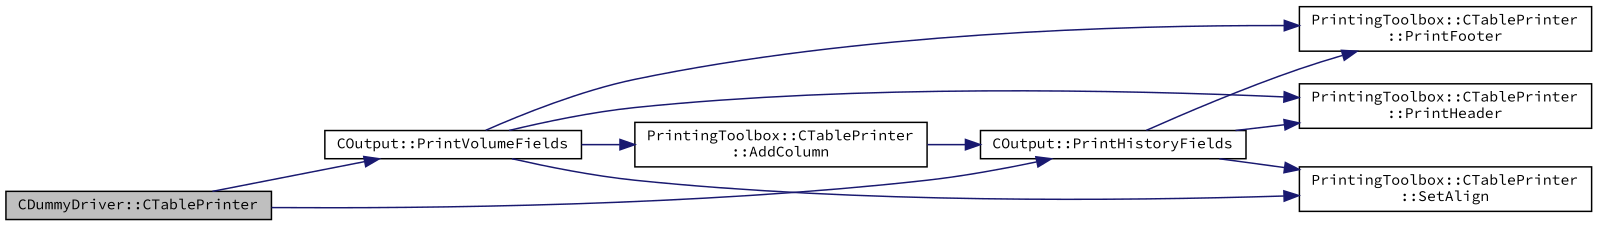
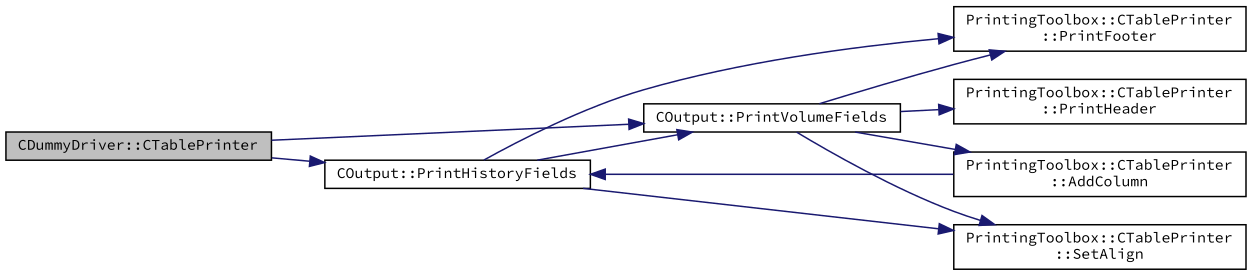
(1260, 128) -> (607, 147)
